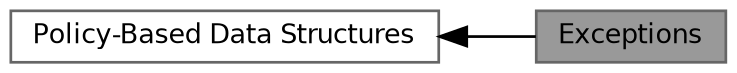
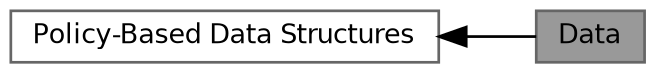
(631, 37) -> (590, 37)
